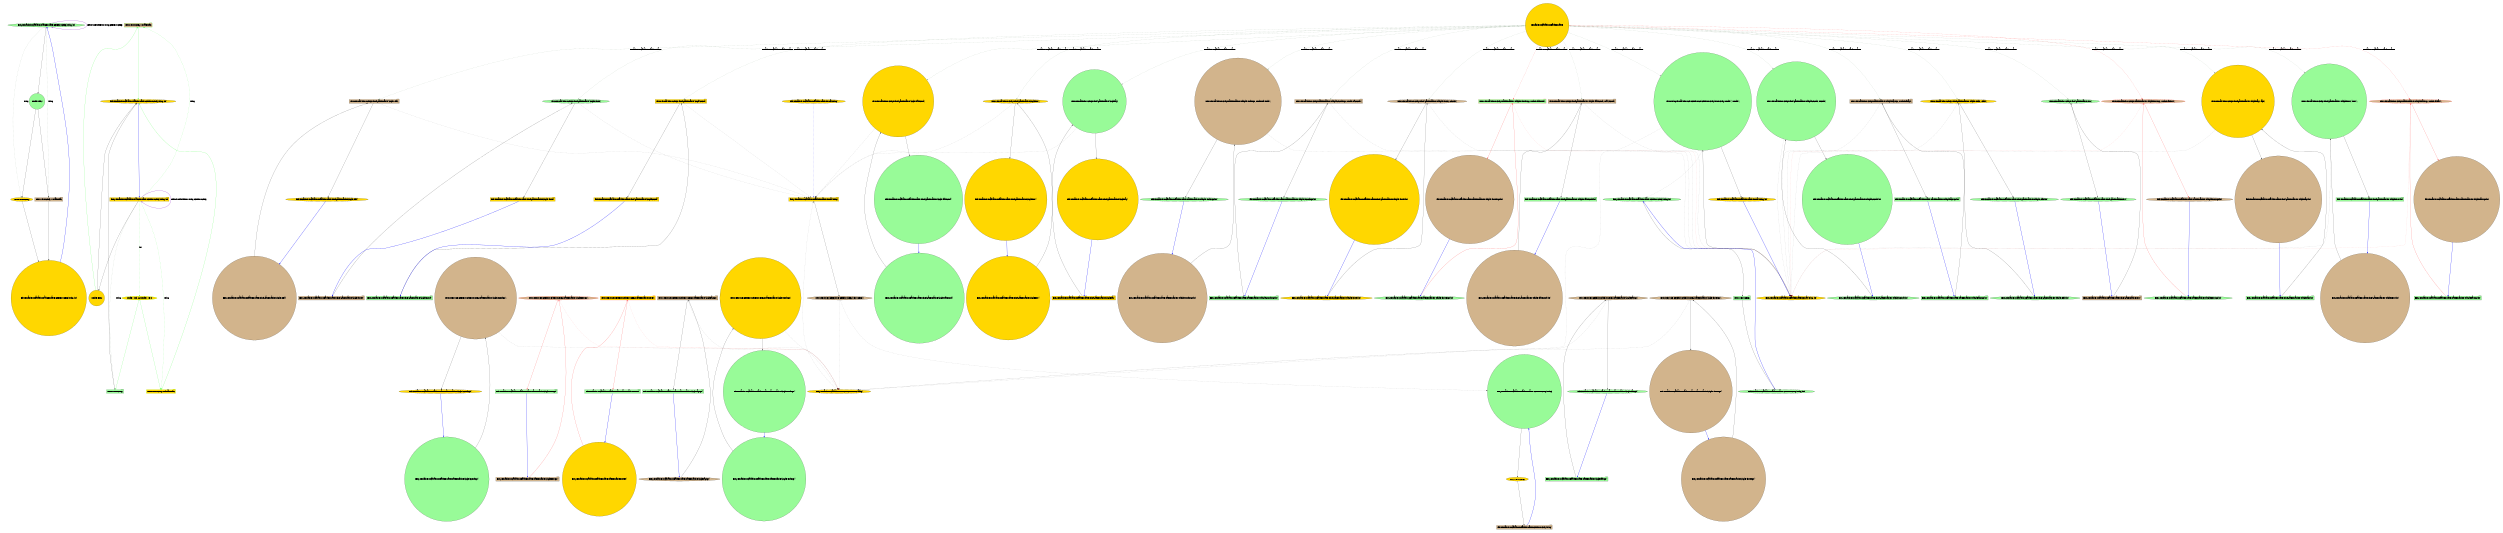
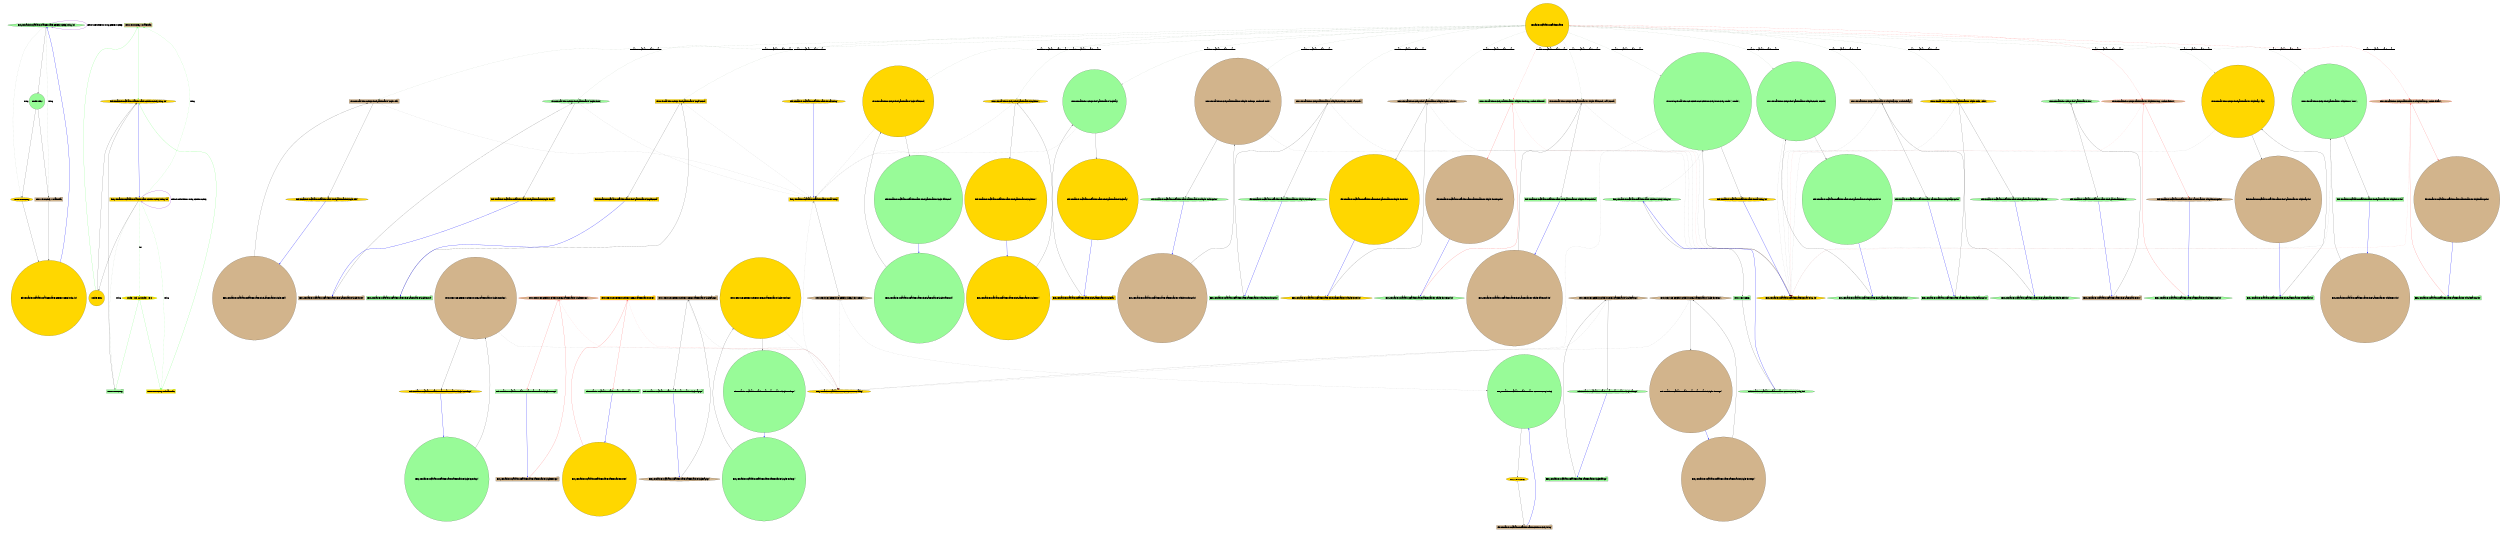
(1839, 37) -> none
(814, 150) -> (814, 150)
